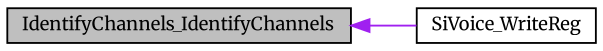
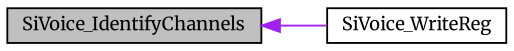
(179, 26) -> (134, 26)
